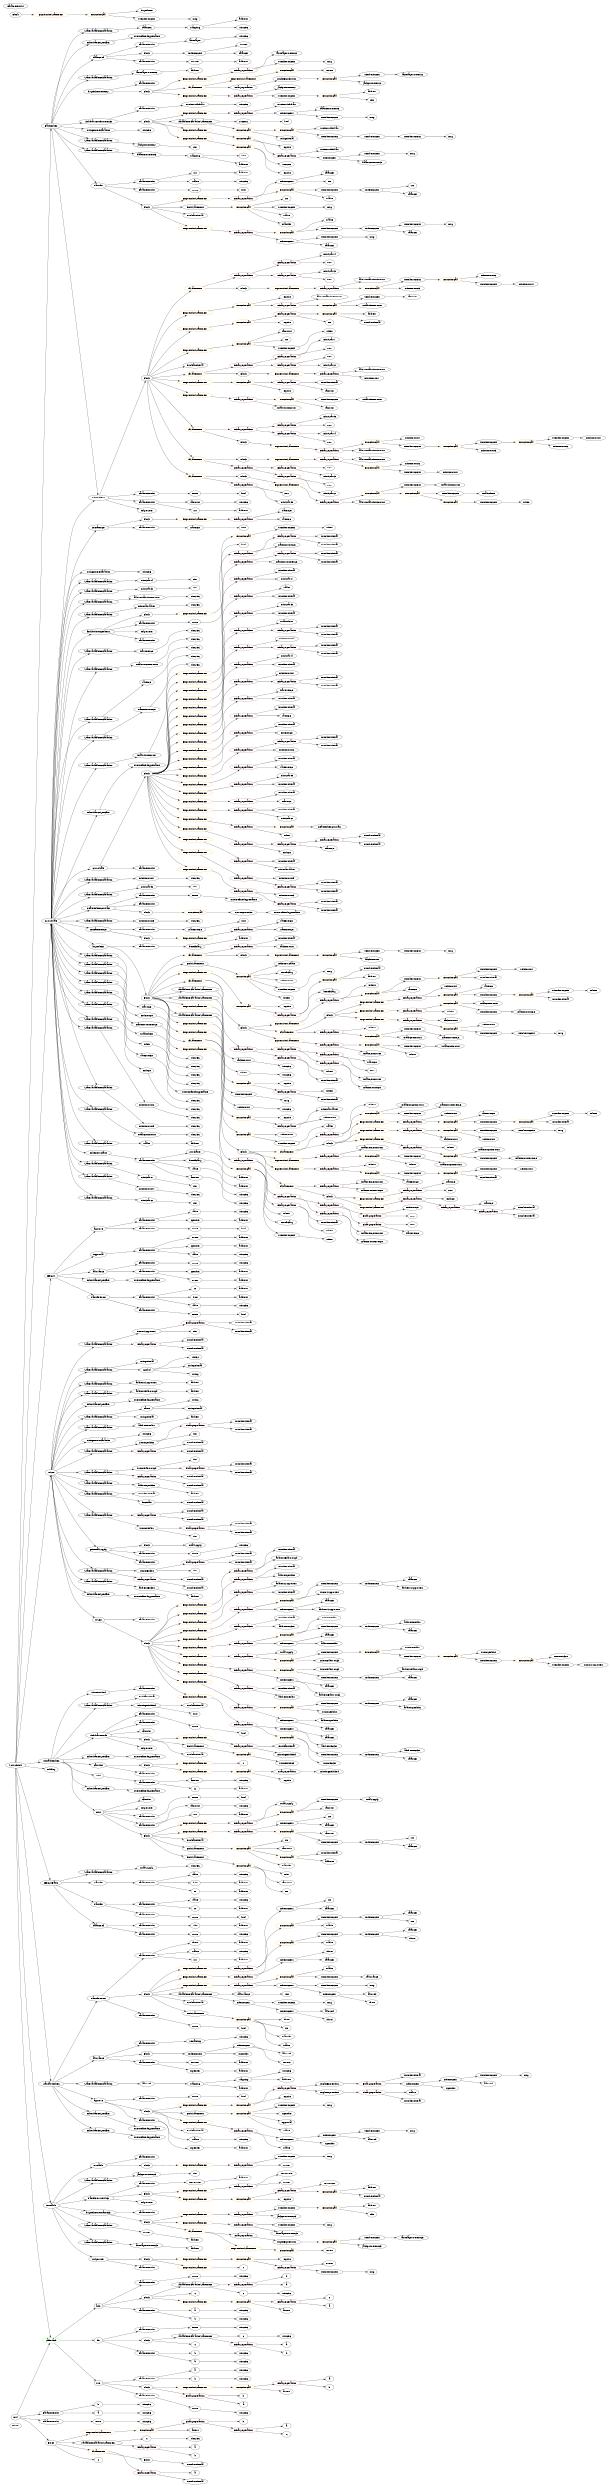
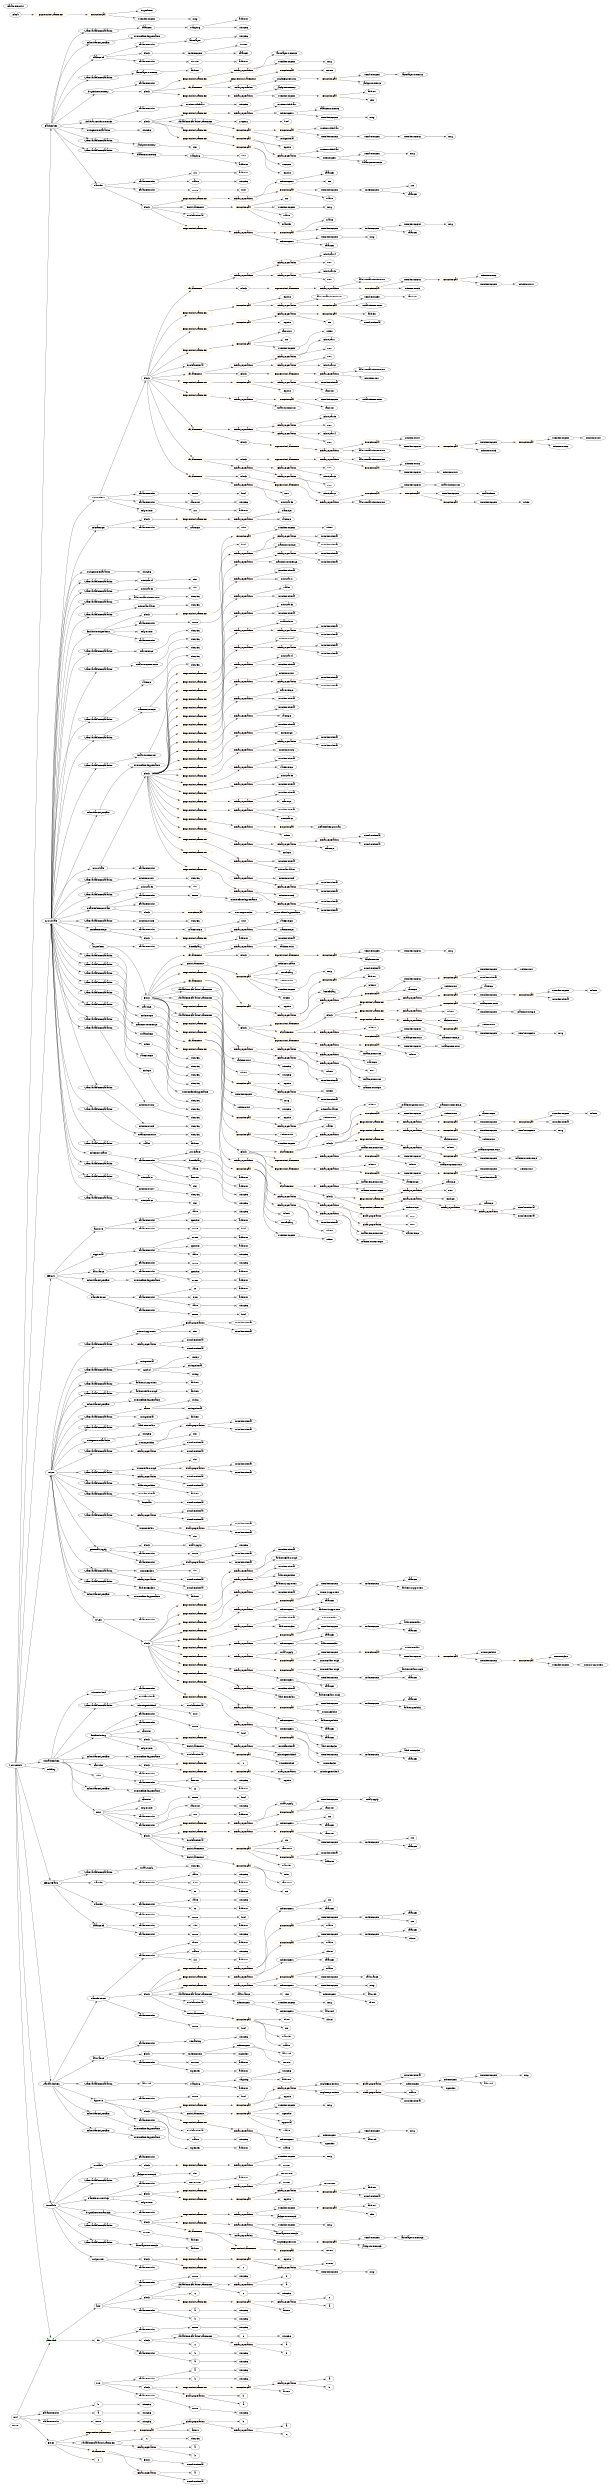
(75, 311) -> (74, 109)
(147, 1408) -> (147, 1408)
(98, 1735) -> (98, 1735)
(74, 2361) -> none
